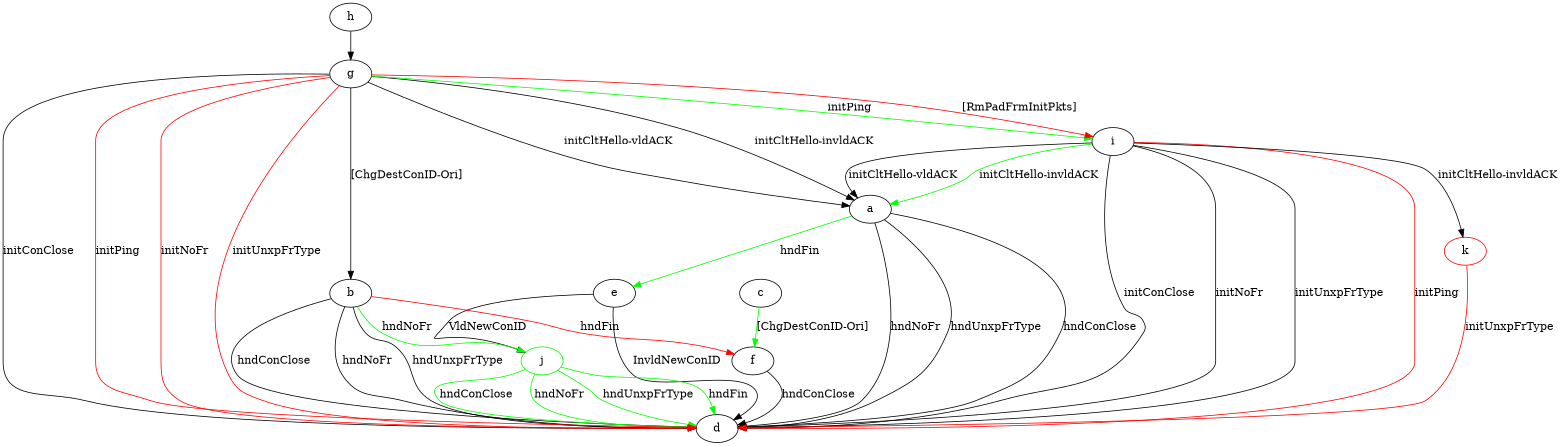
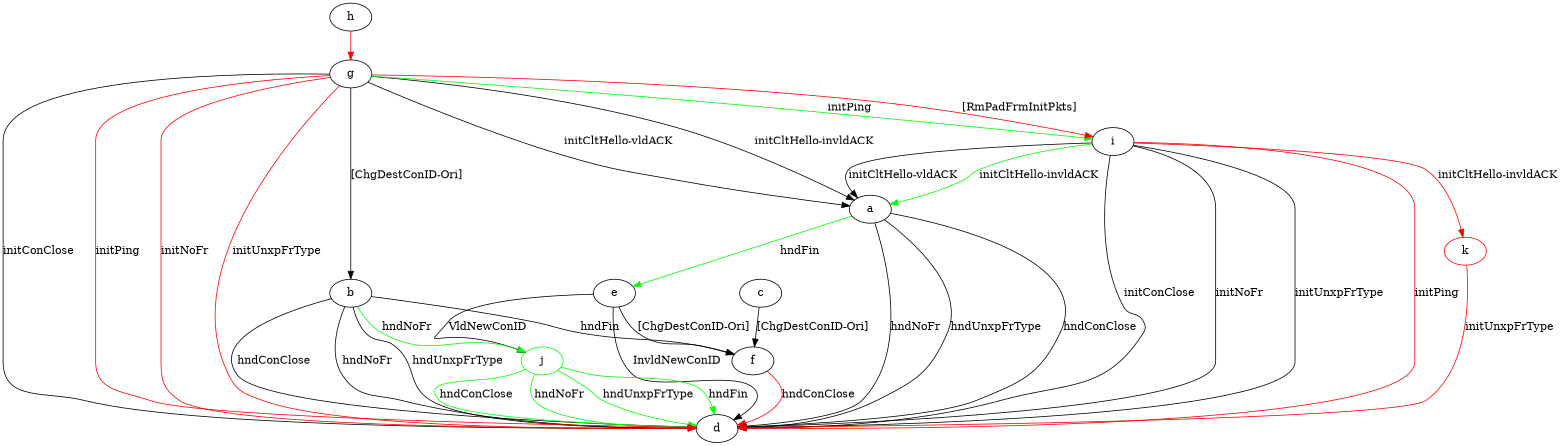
(351, 42) -> (351, 42)
(1325, 153) -> (1325, 153)
(757, 323) -> (757, 323)
(549, 326) -> (549, 326)
none -> (639, 334)
(778, 403) -> (778, 403)
